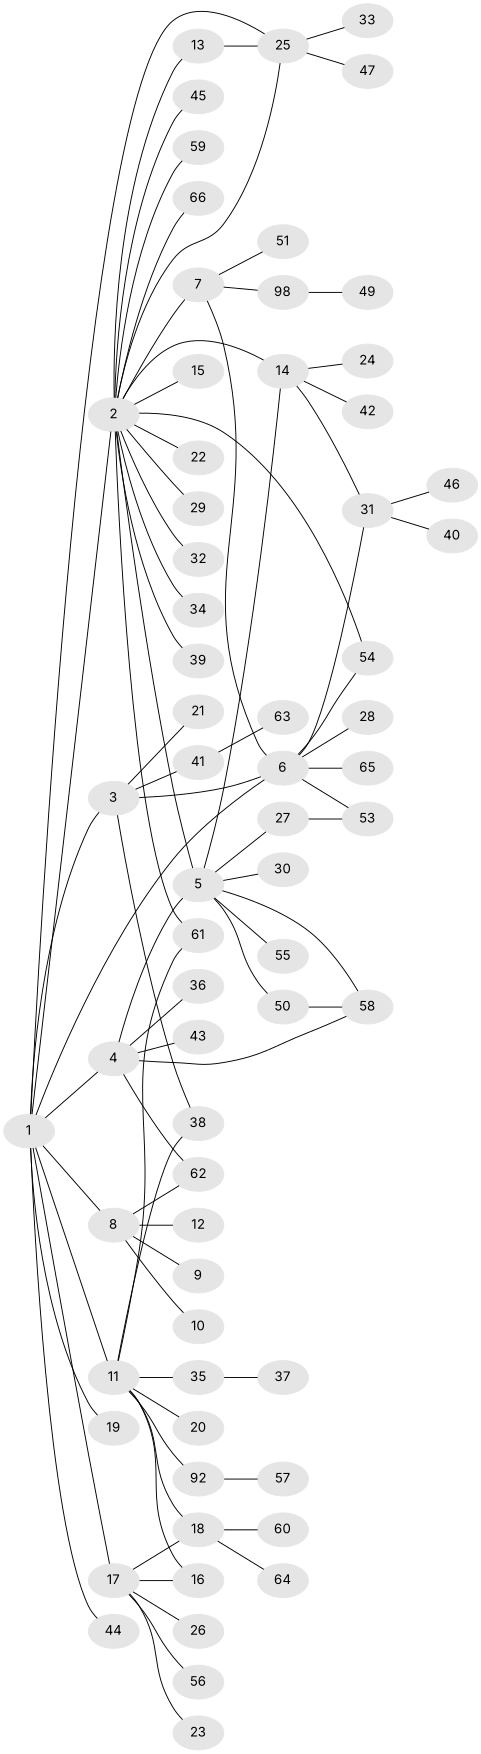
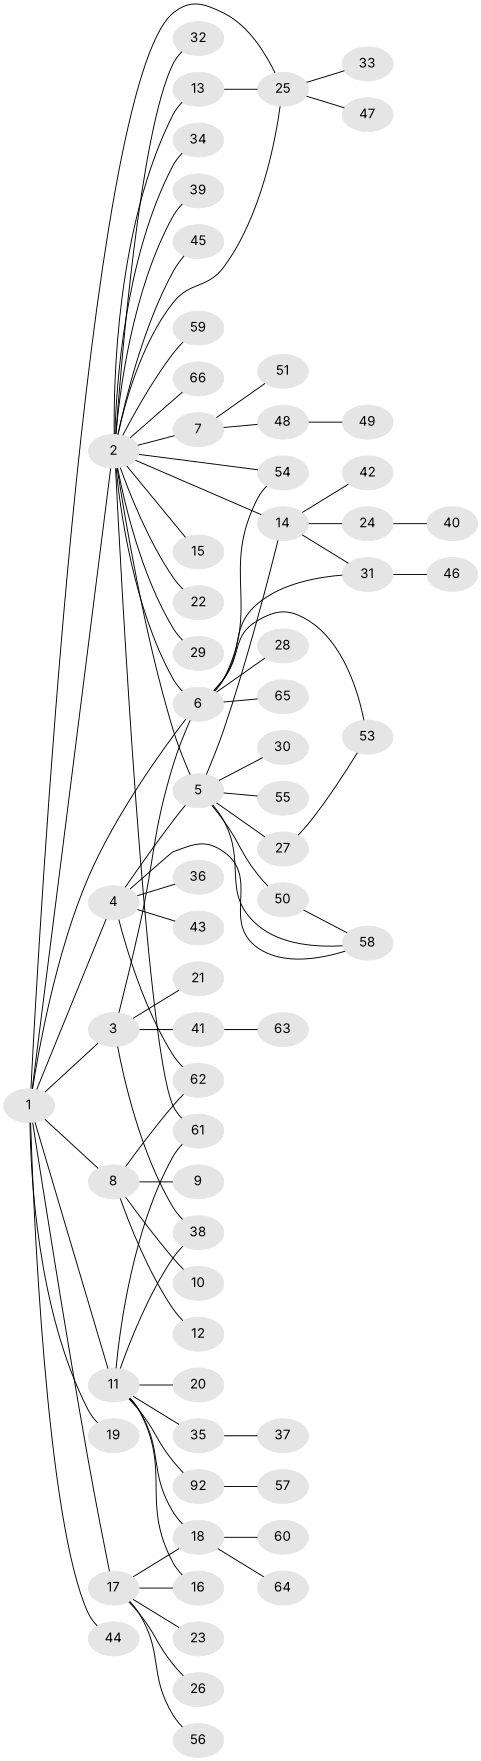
(283, 292) -> (283, 422)
(410, 523) -> (410, 524)
(231, 530) -> (137, 584)
